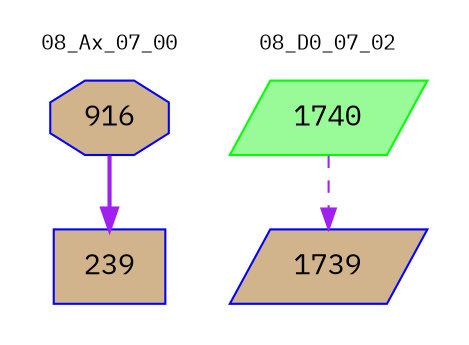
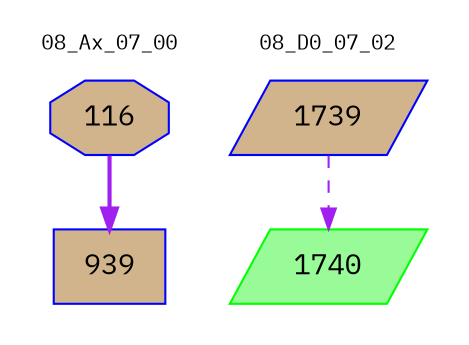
(110, 118) -> (110, 118)
(329, 182) -> (329, 182)
(110, 267) -> (110, 267)
